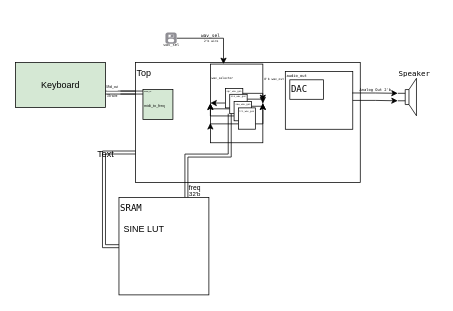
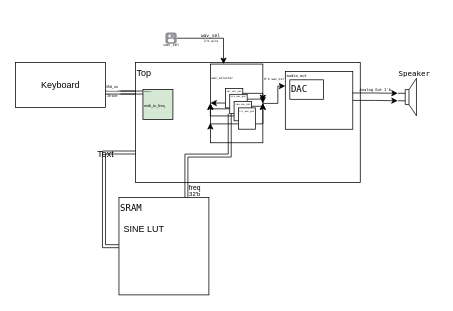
(60, 85) -> (60, 85)
none -> (272, 104)
